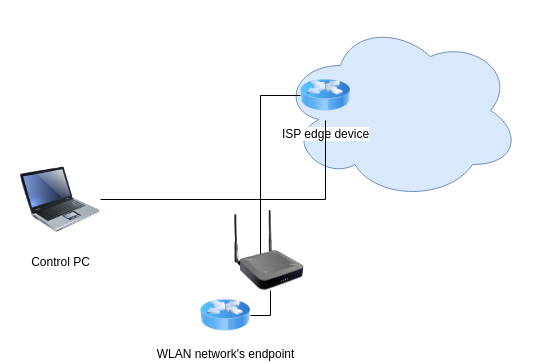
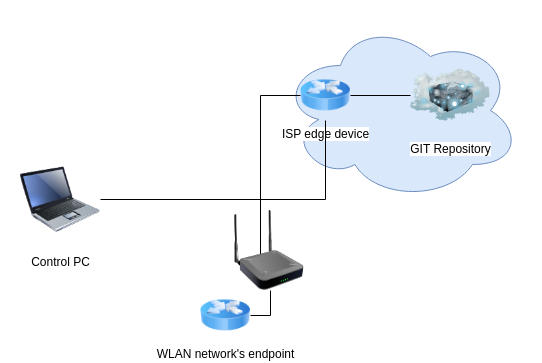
none -> (381, 96)
none -> (451, 96)
